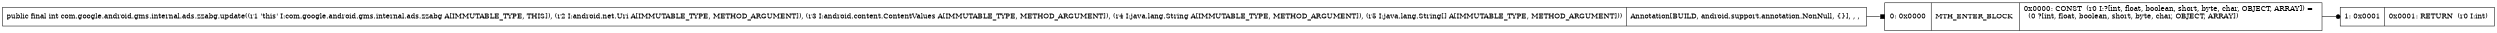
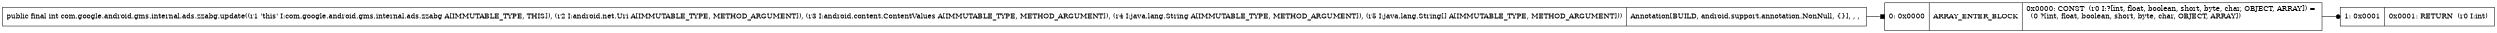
(1974, 16) -> (1976, 16)
